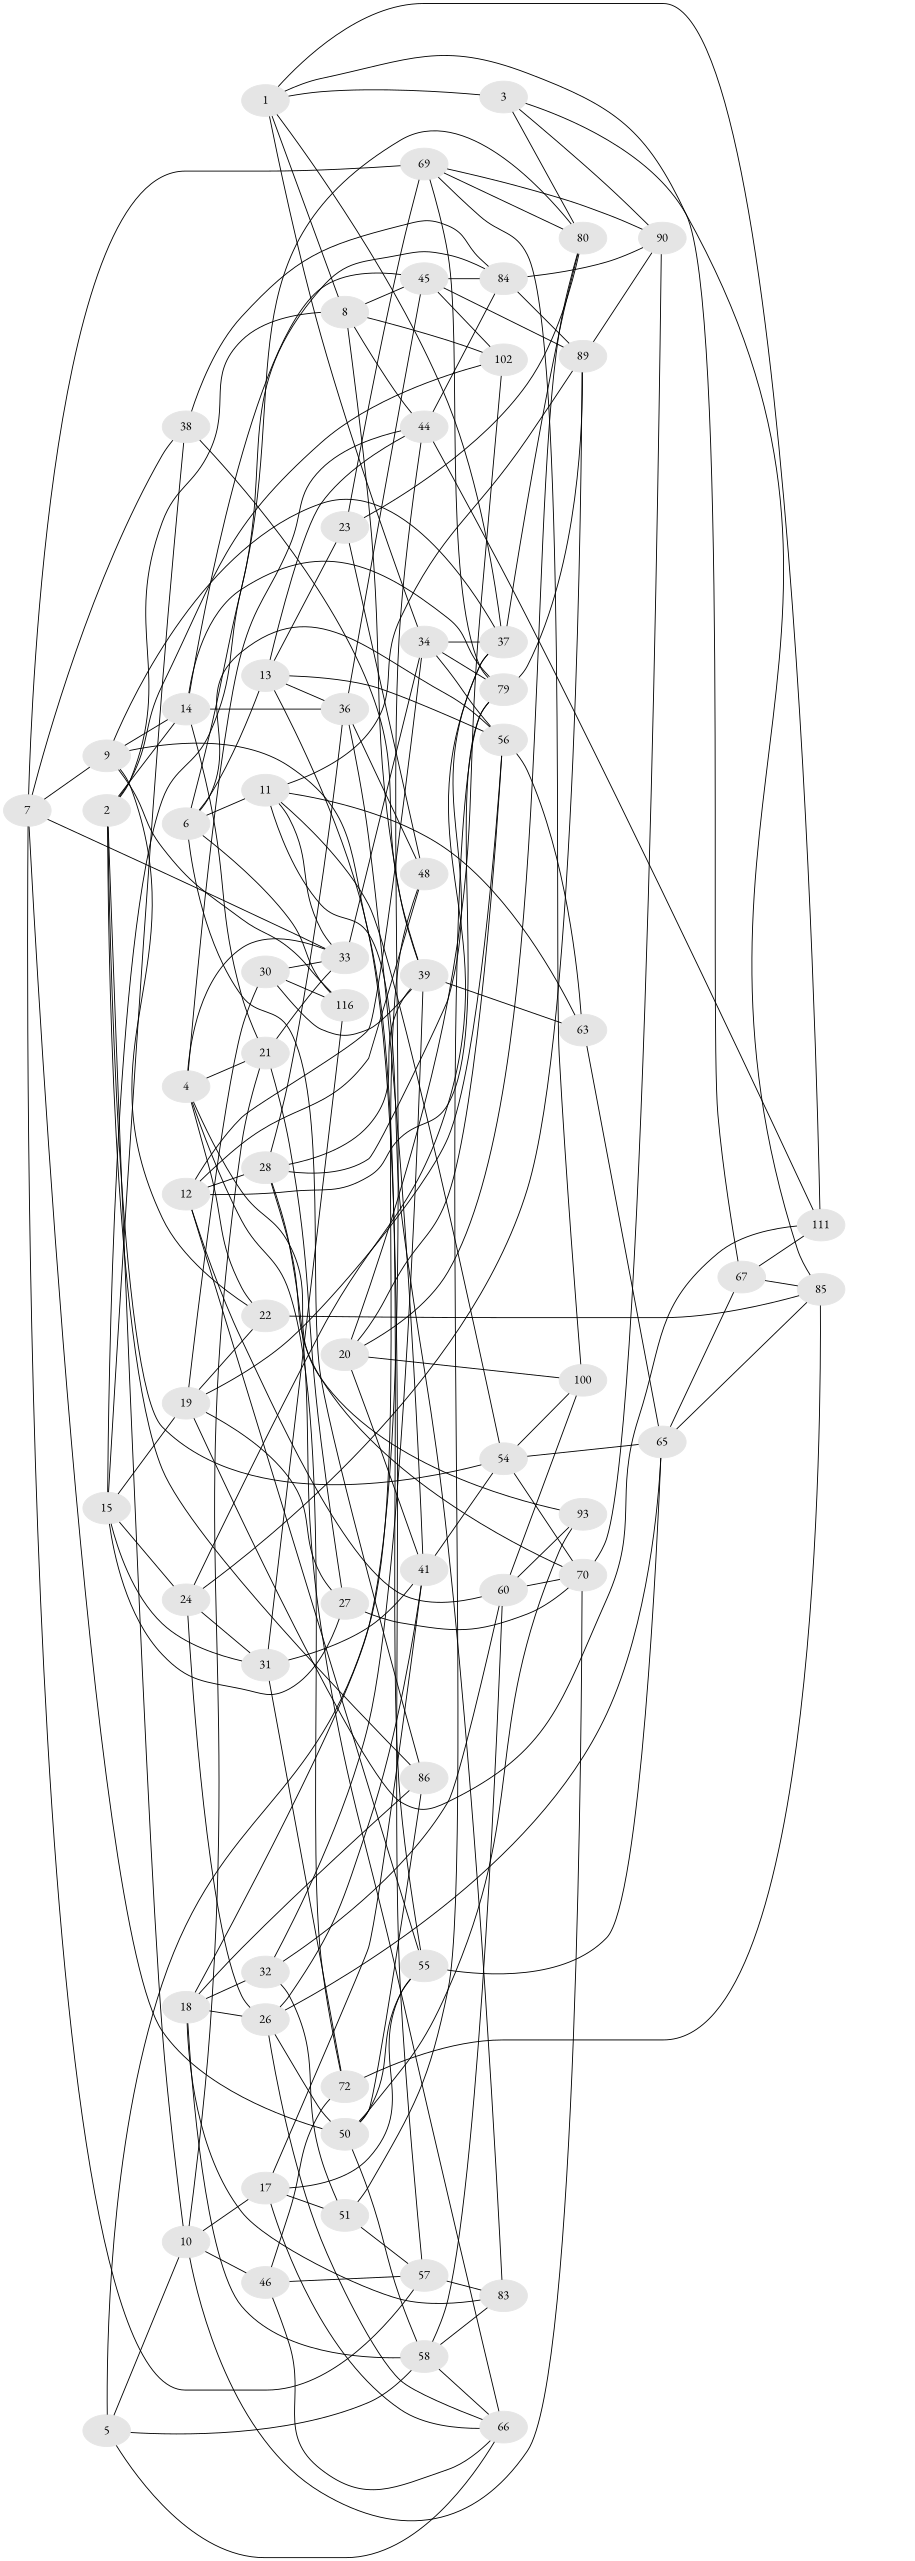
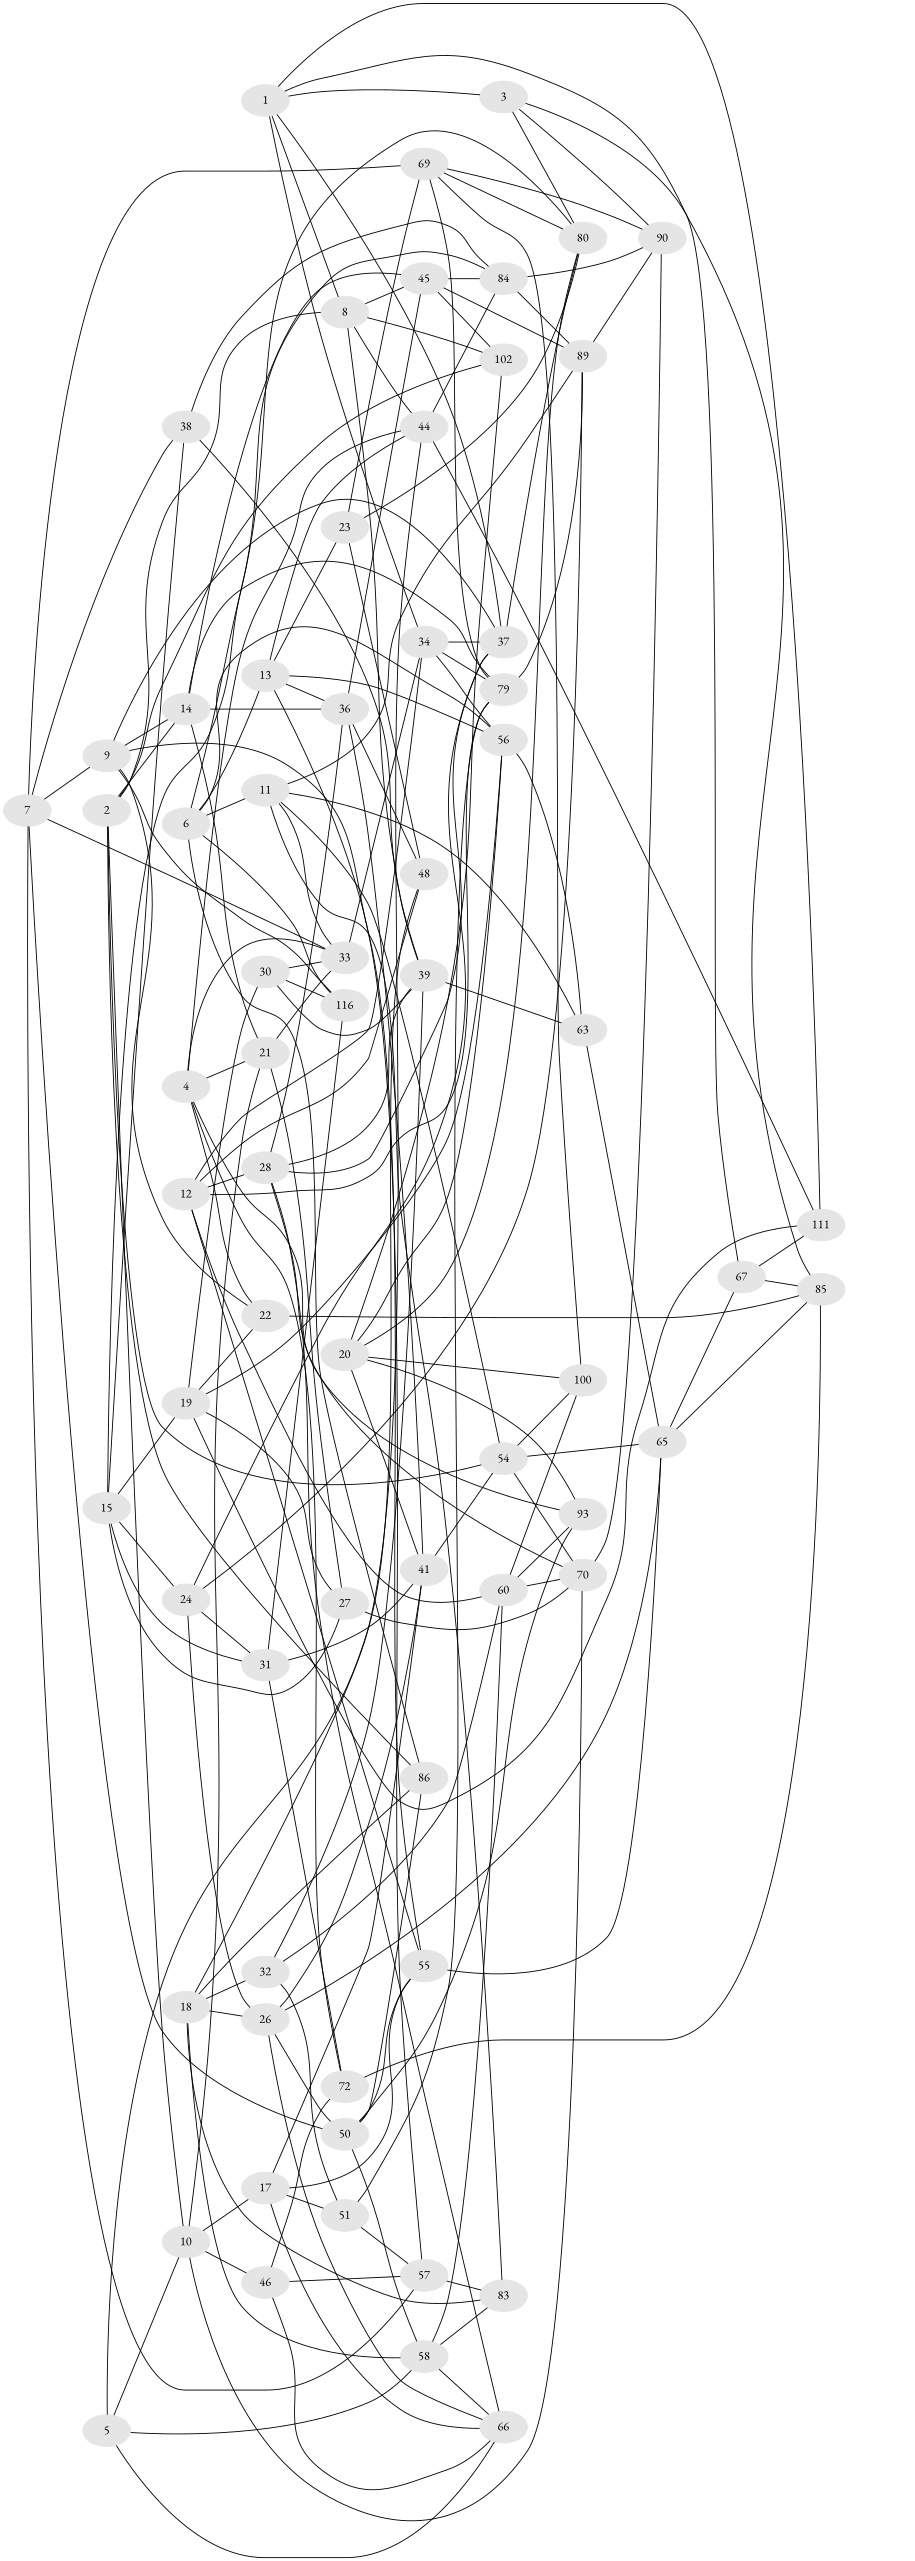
none -> (481, 1405)
